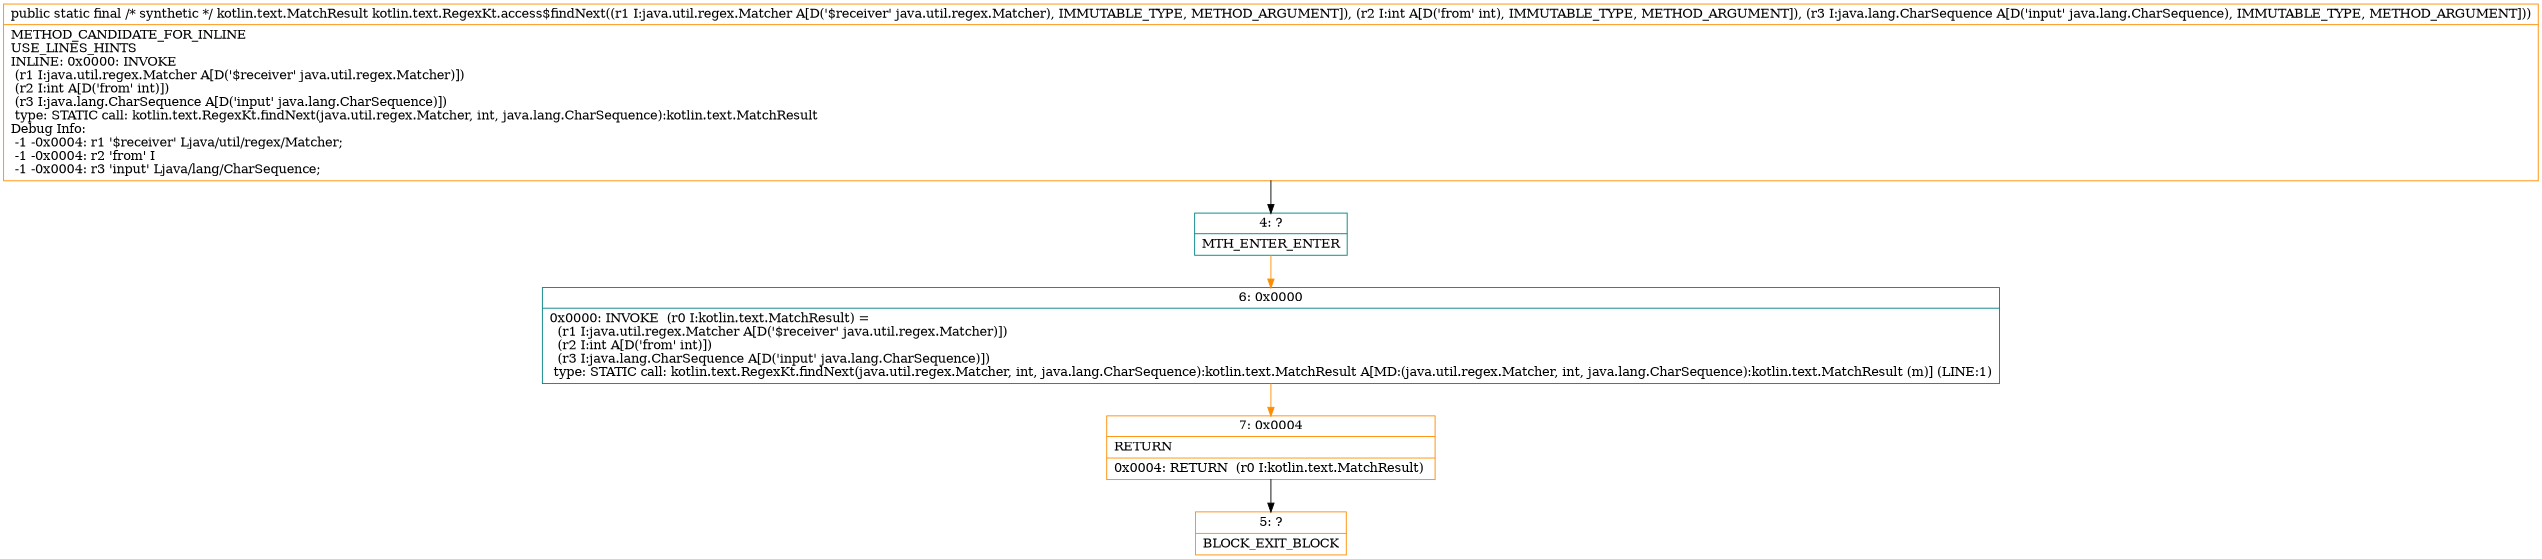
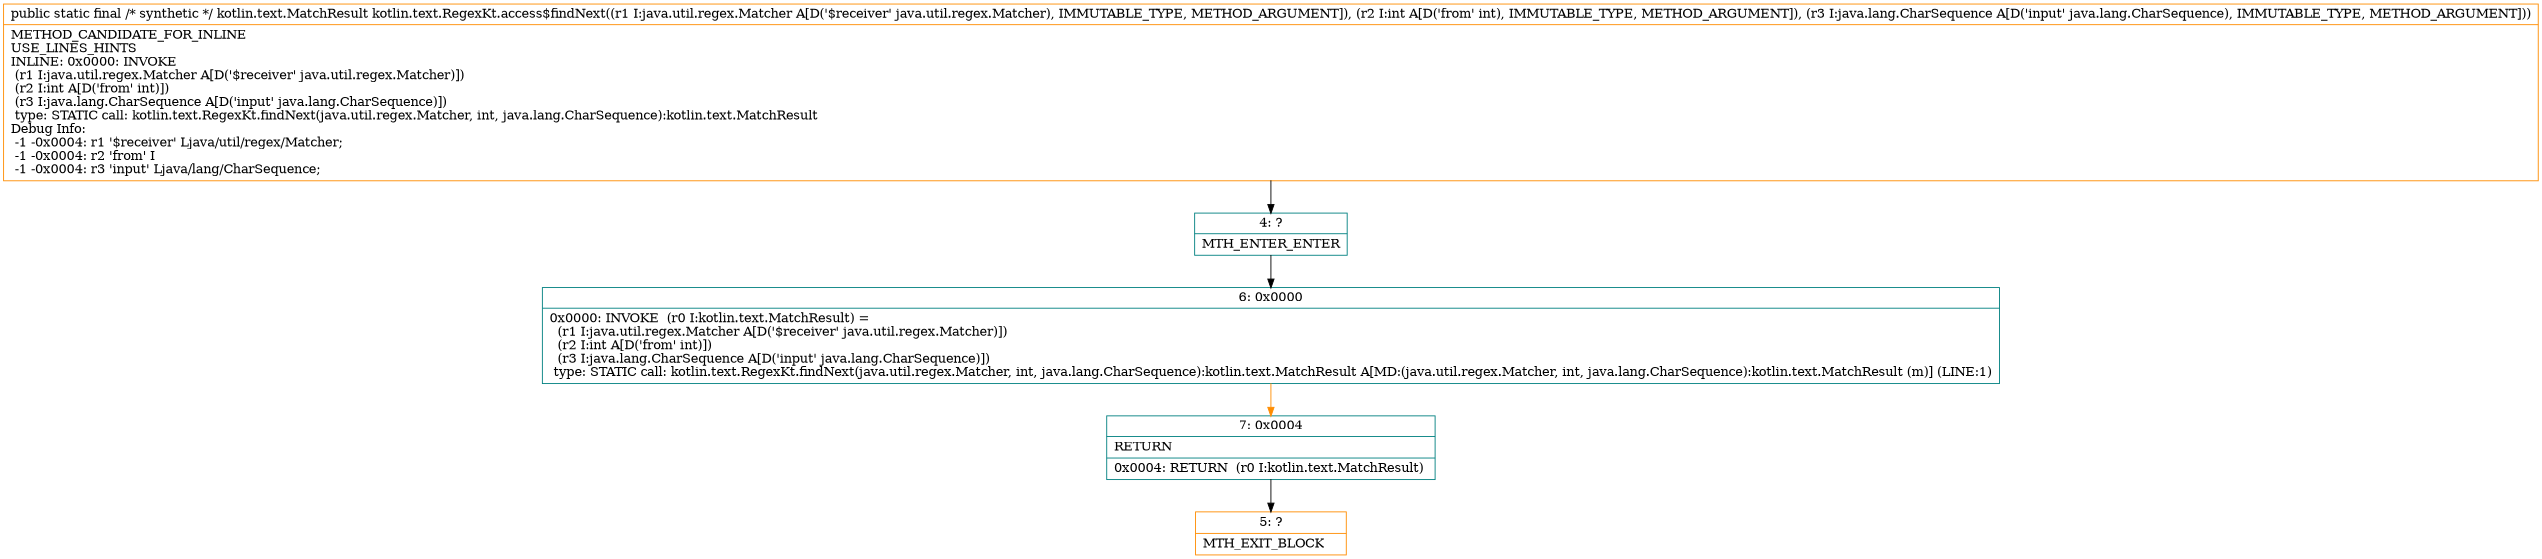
(1271, 267) -> (1271, 267)
(1271, 448) -> (1271, 448)
(1271, 544) -> (1264, 544)
